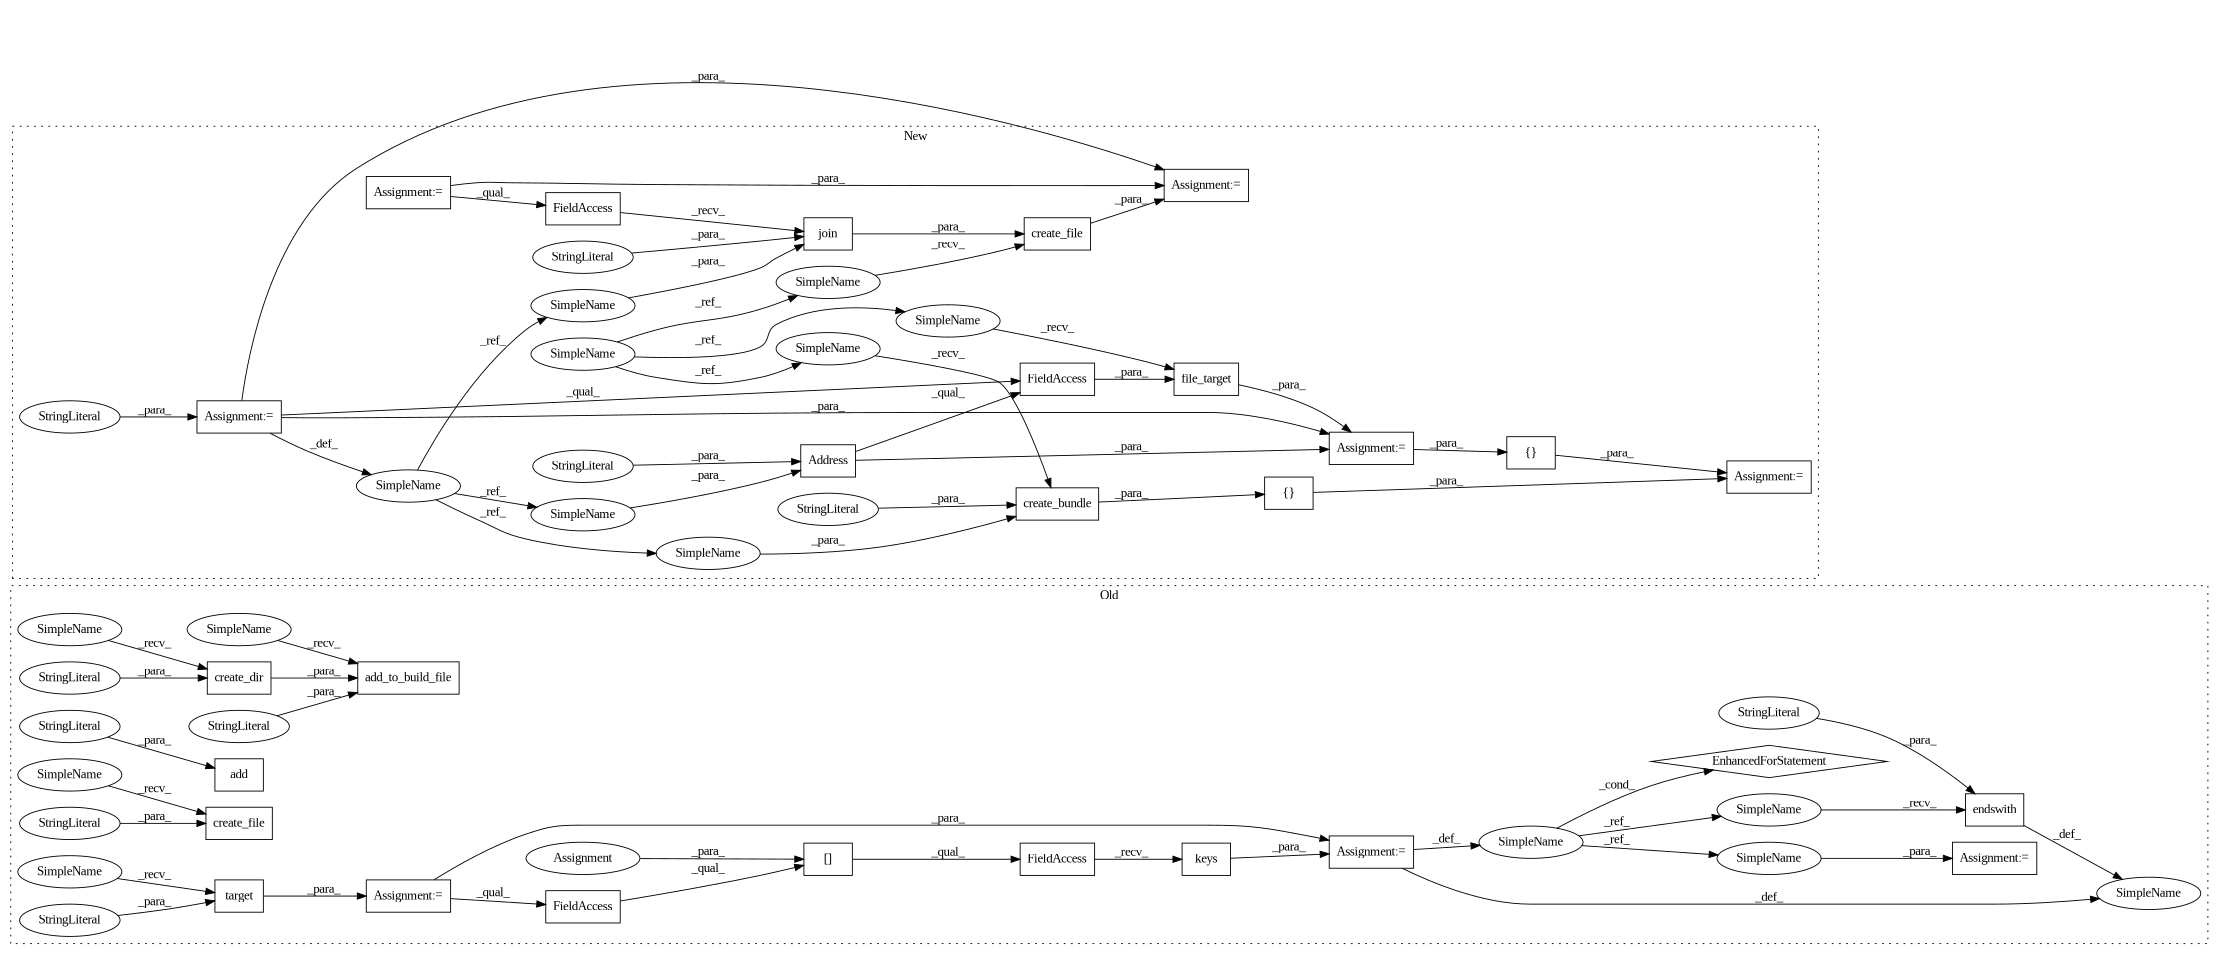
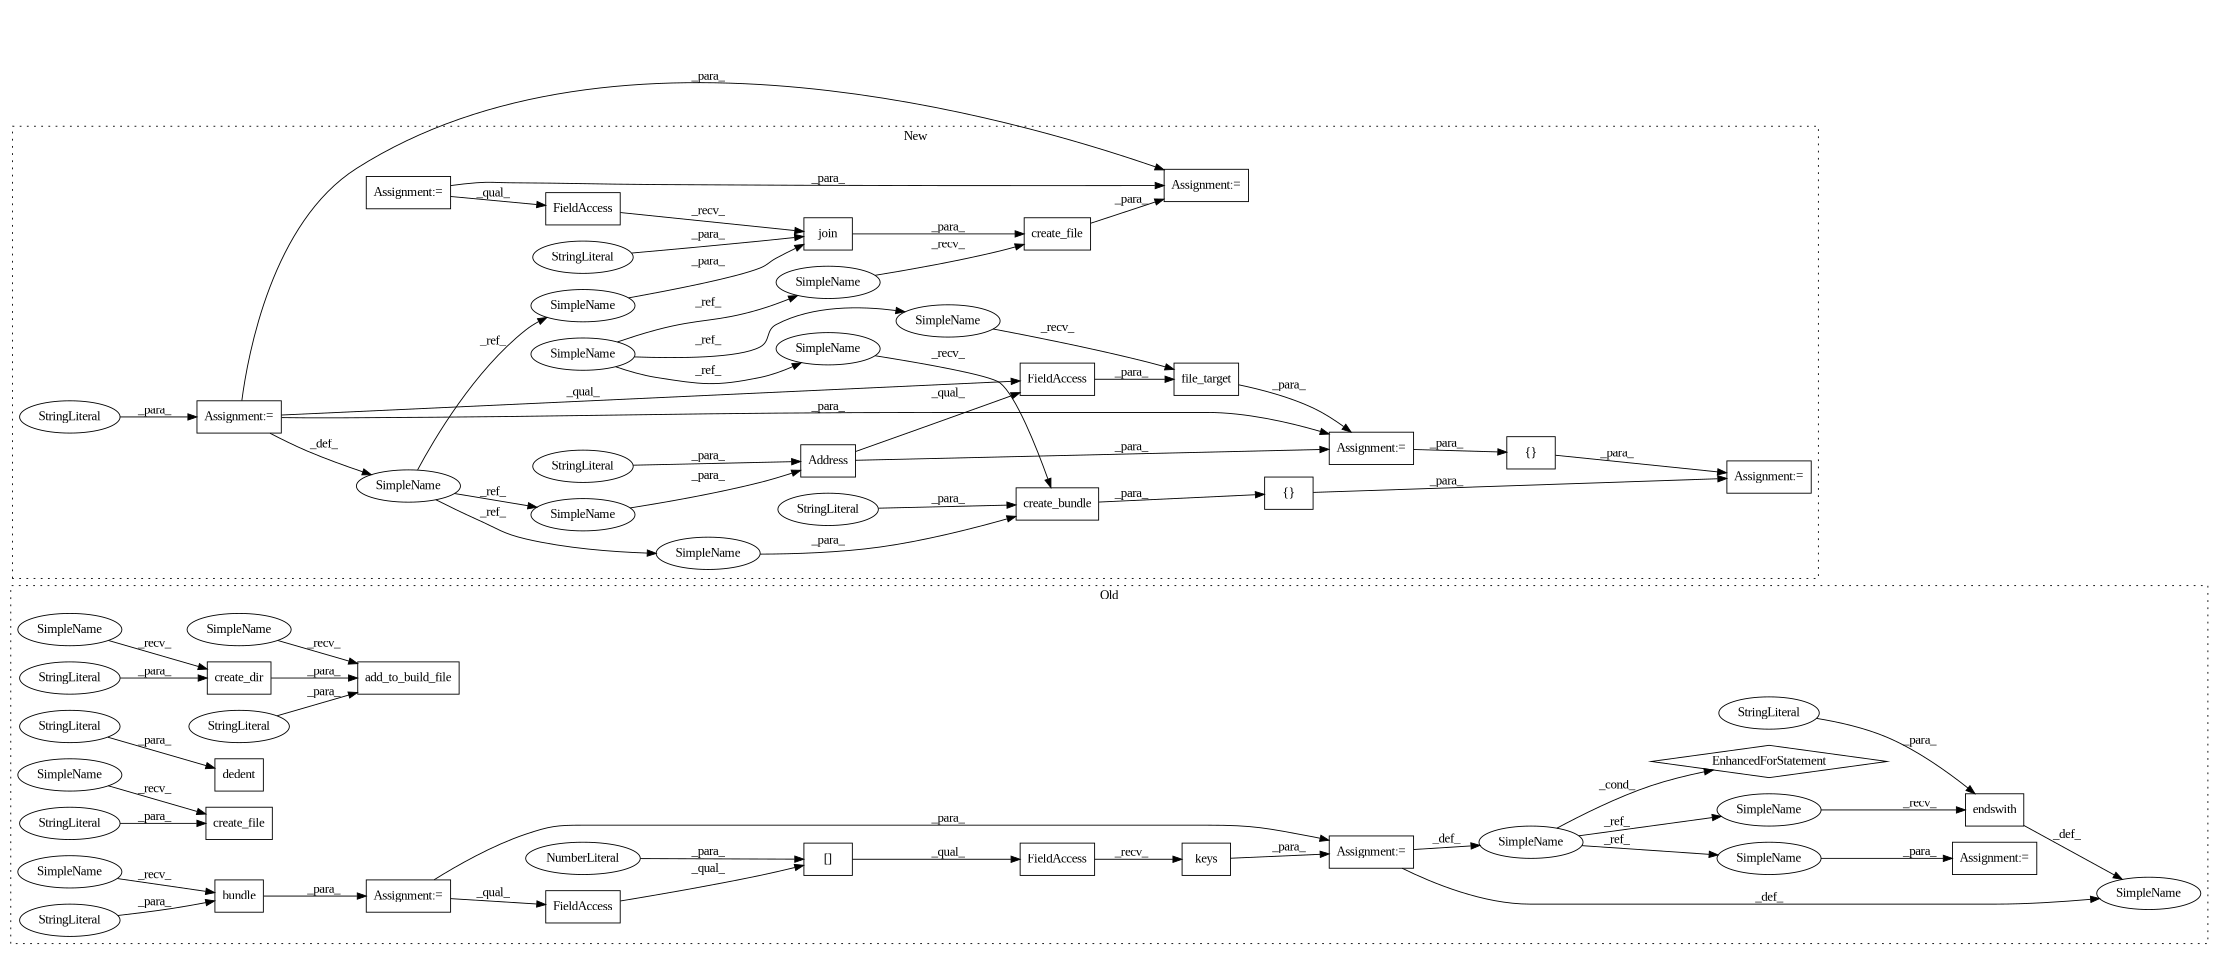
(239, 775) -> (239, 775)
(583, 858) -> (583, 858)
(239, 896) -> (239, 896)
